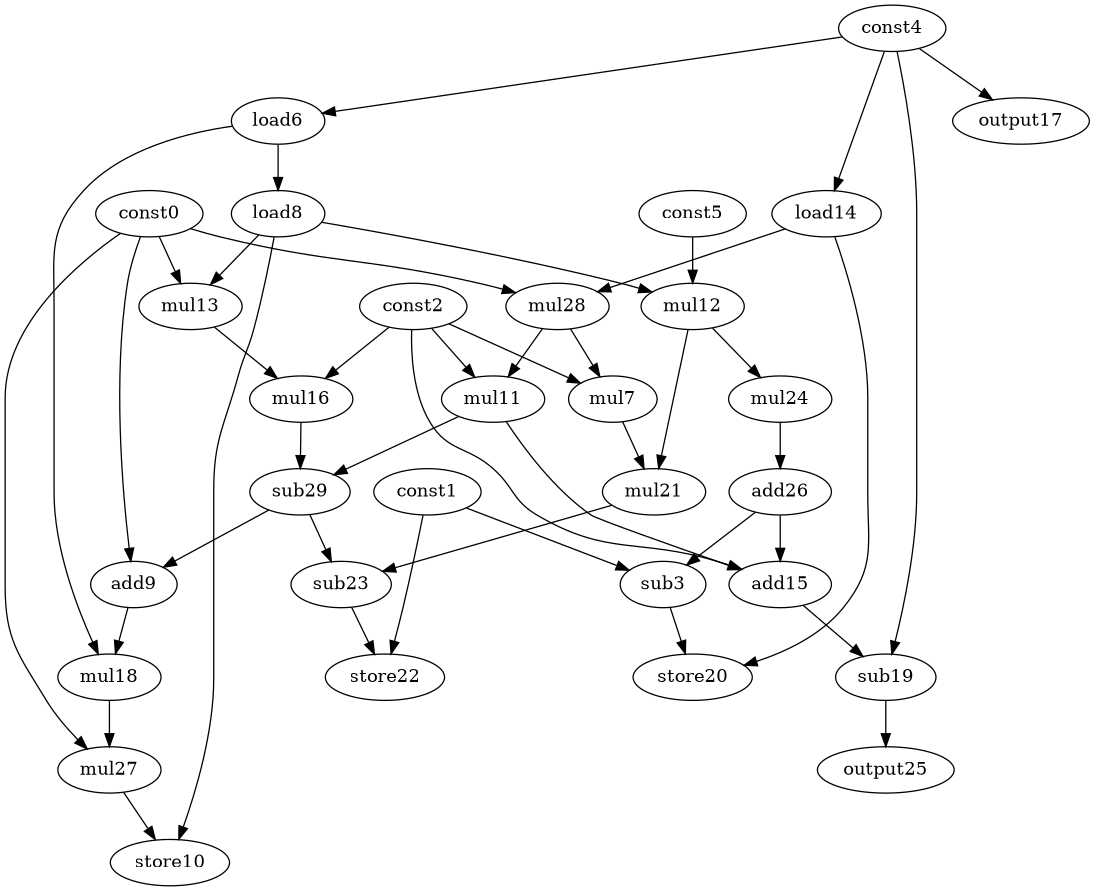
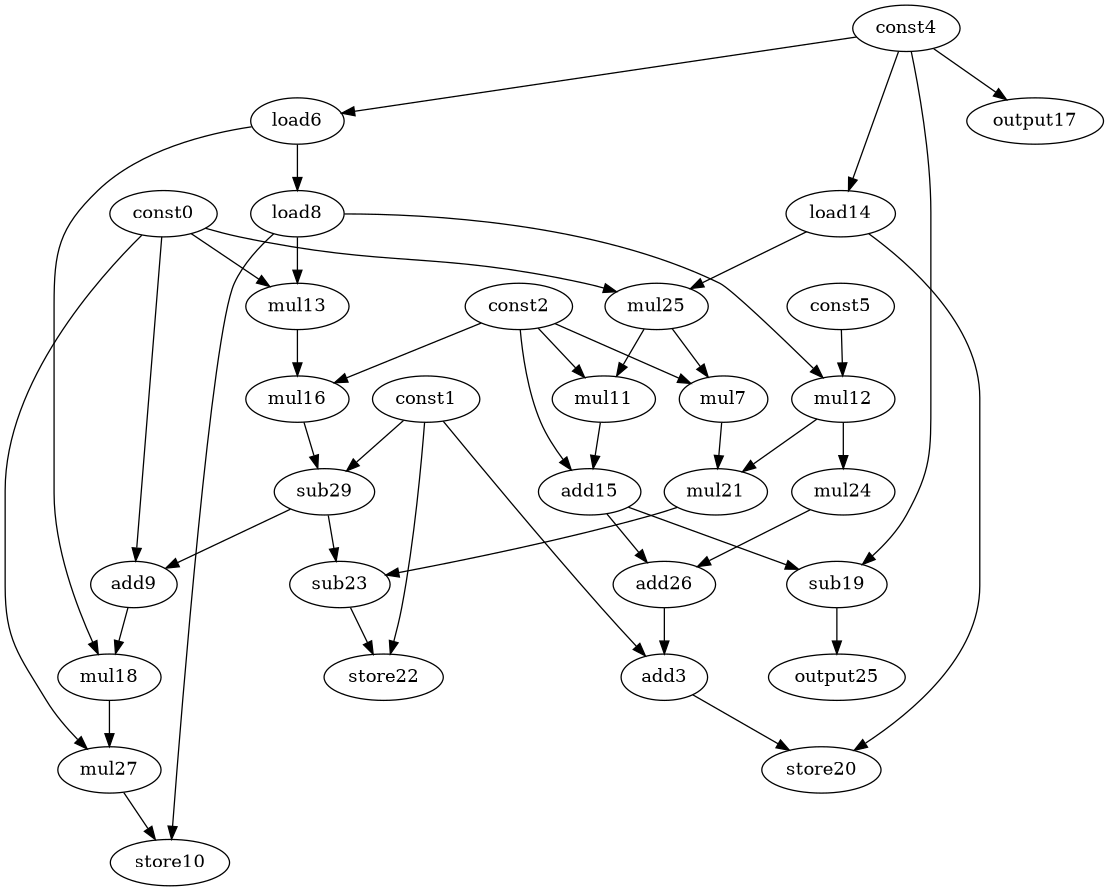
(557, 306) -> (657, 306)
(402, 443) -> (380, 441)
(780, 532) -> (623, 533)
(663, 585) -> (664, 677)
